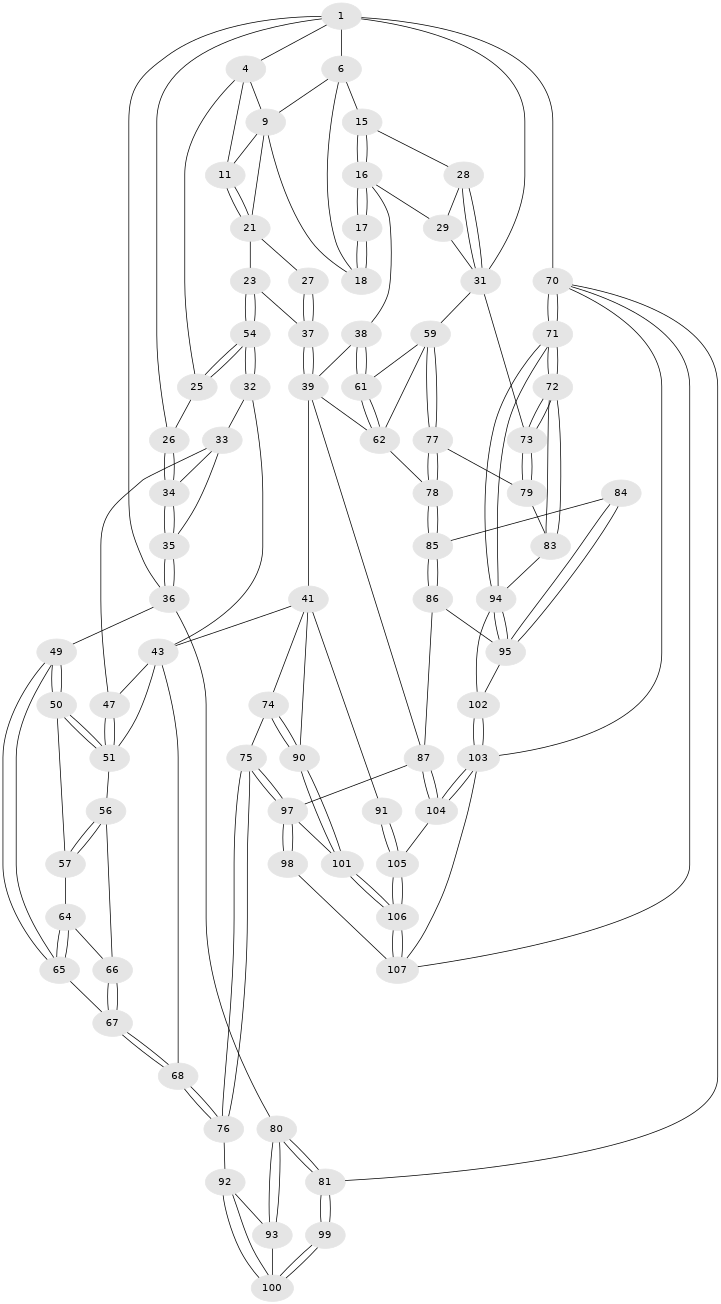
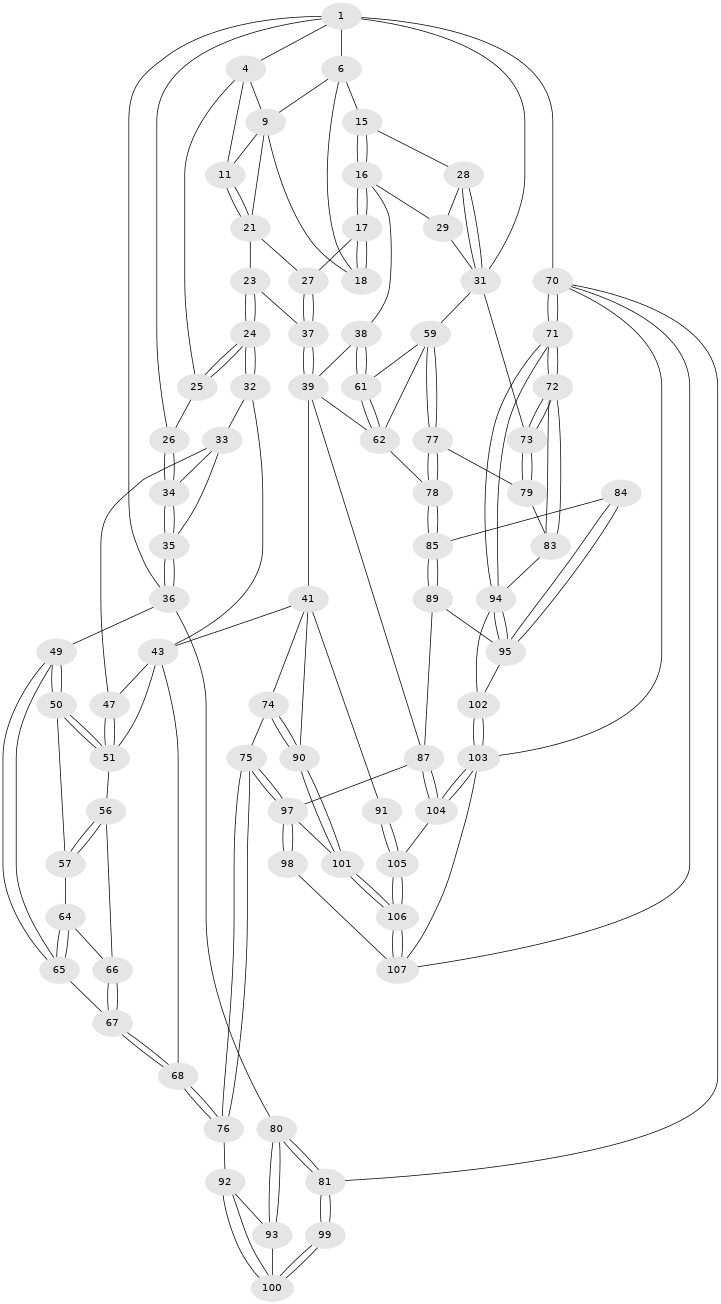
none -> (335, 255)
(250, 334) -> (250, 334)
(433, 599) -> (433, 599)
